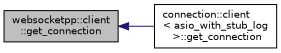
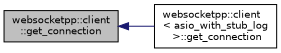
(216, 26) -> (216, 26)
